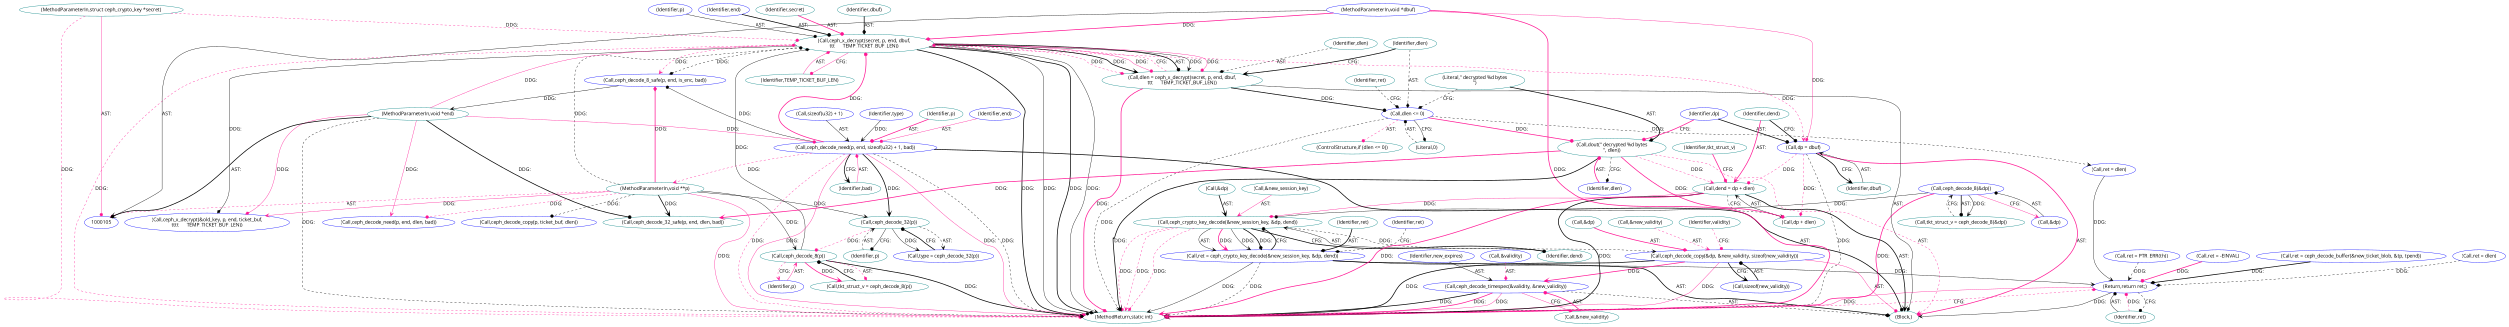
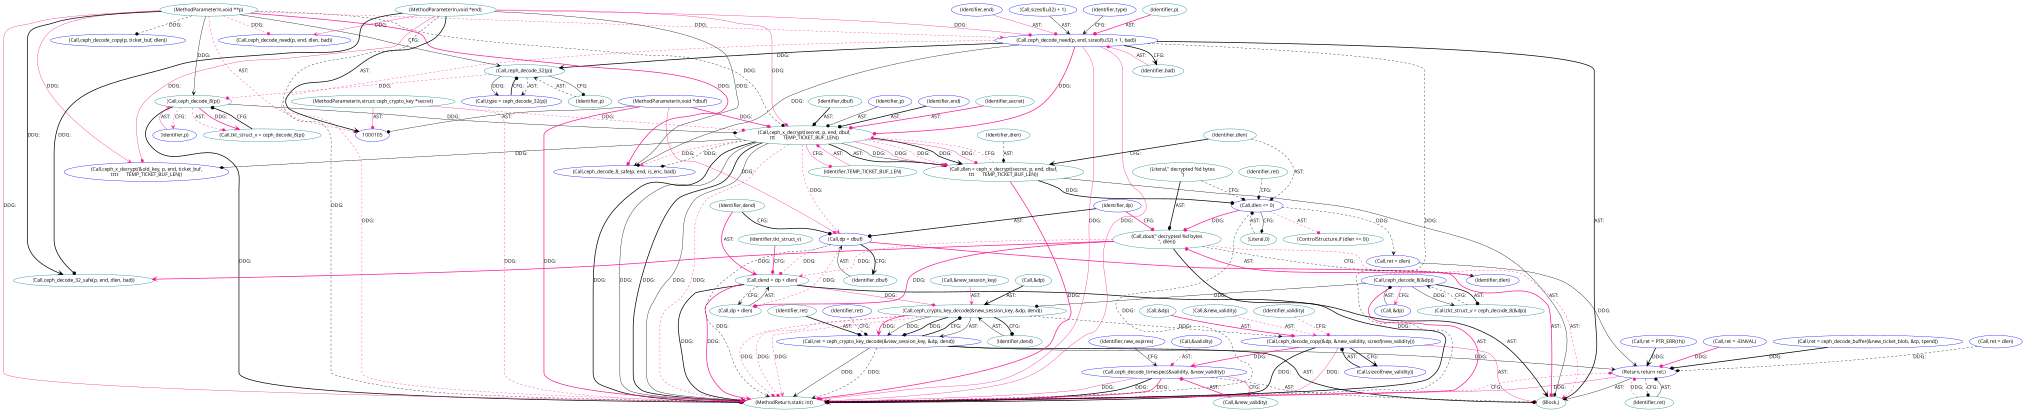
(536, 97) -> (697, 39)
(882, 129) -> (1101, 25)
(744, 164) -> (609, 24)
(821, 204) -> (414, 40)
(1884, 256) -> (1483, 342)
(2134, 270) -> (1652, 355)
(1481, 271) -> (1154, 357)
(2101, 302) -> (1620, 387)
